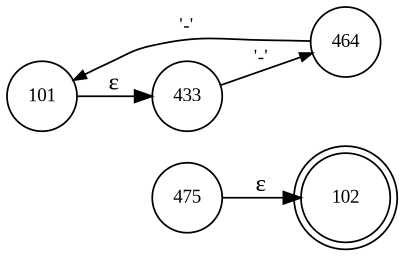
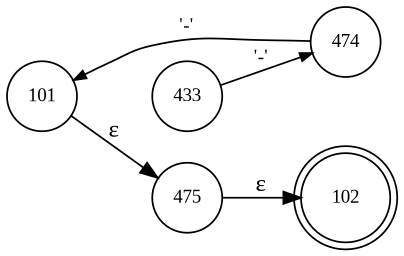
(346, 42) -> (346, 42)
(106, 96) -> (107, 142)
